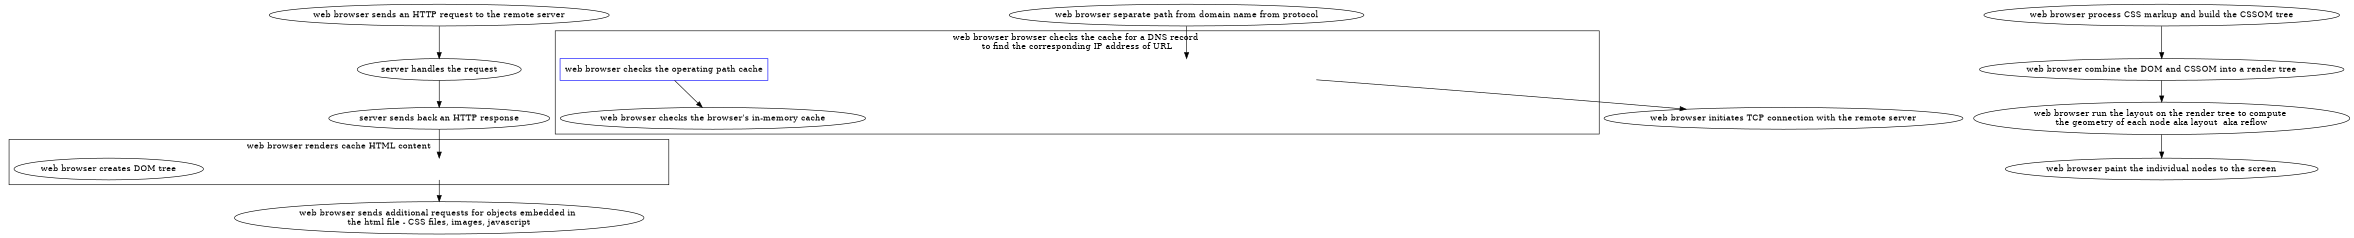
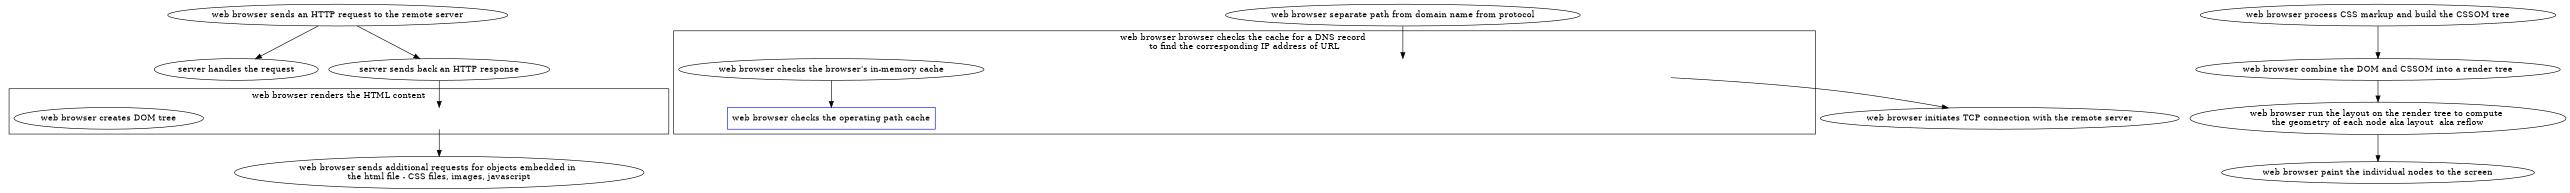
(439, 91) -> (386, 41)
(686, 92) -> (831, 91)
(339, 146) -> (339, 96)
